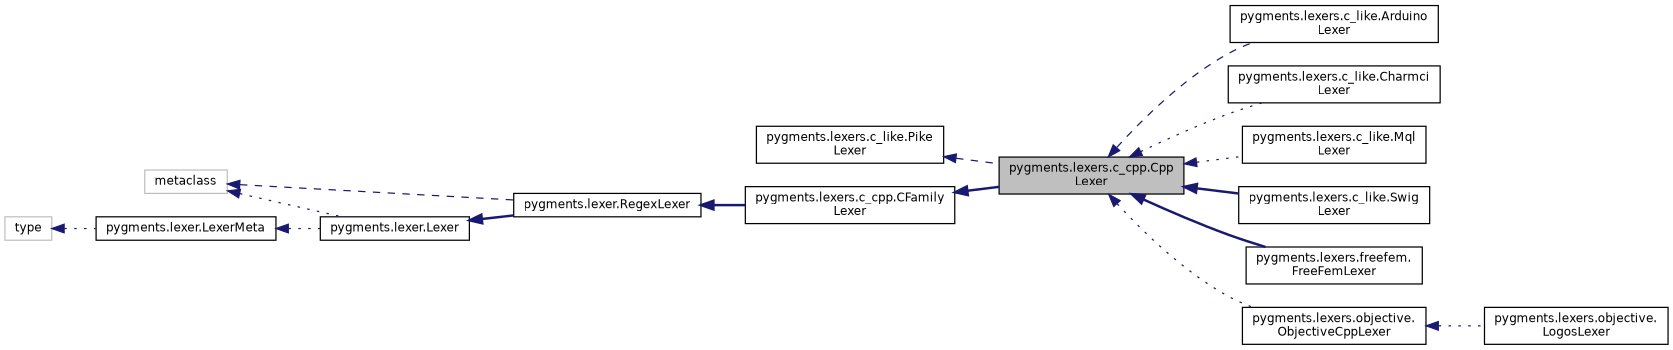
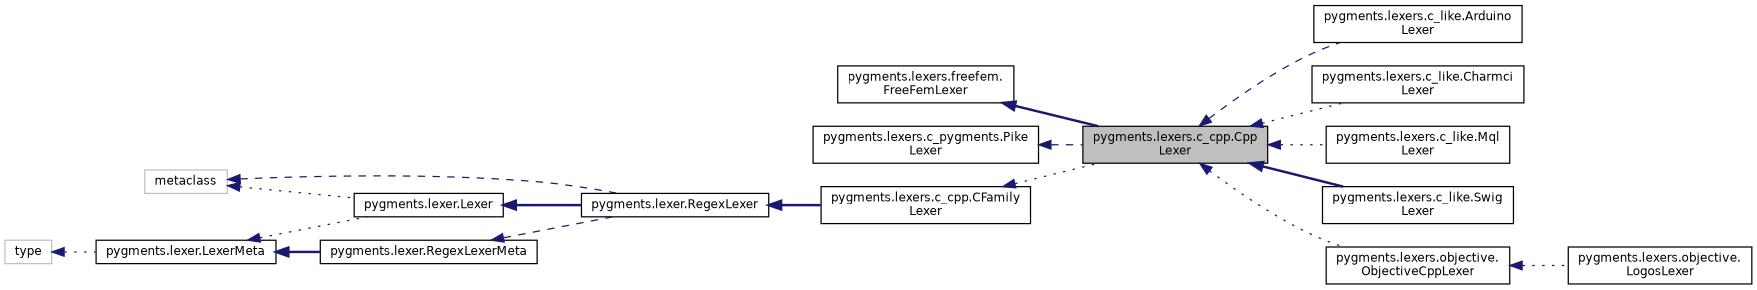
(850, 145) -> (926, 145)
(983, 189) -> (1057, 173)
(1204, 225) -> (1057, 116)
none -> (429, 252)
